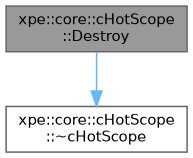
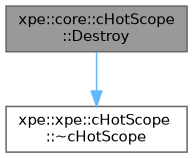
(97, 129) -> (97, 129)
